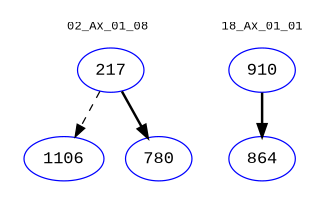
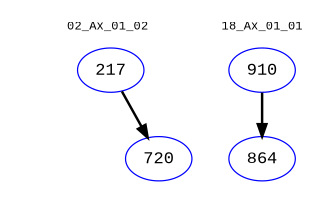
(108, 26) -> (108, 26)
(64, 159) -> none
(159, 159) -> (159, 159)
